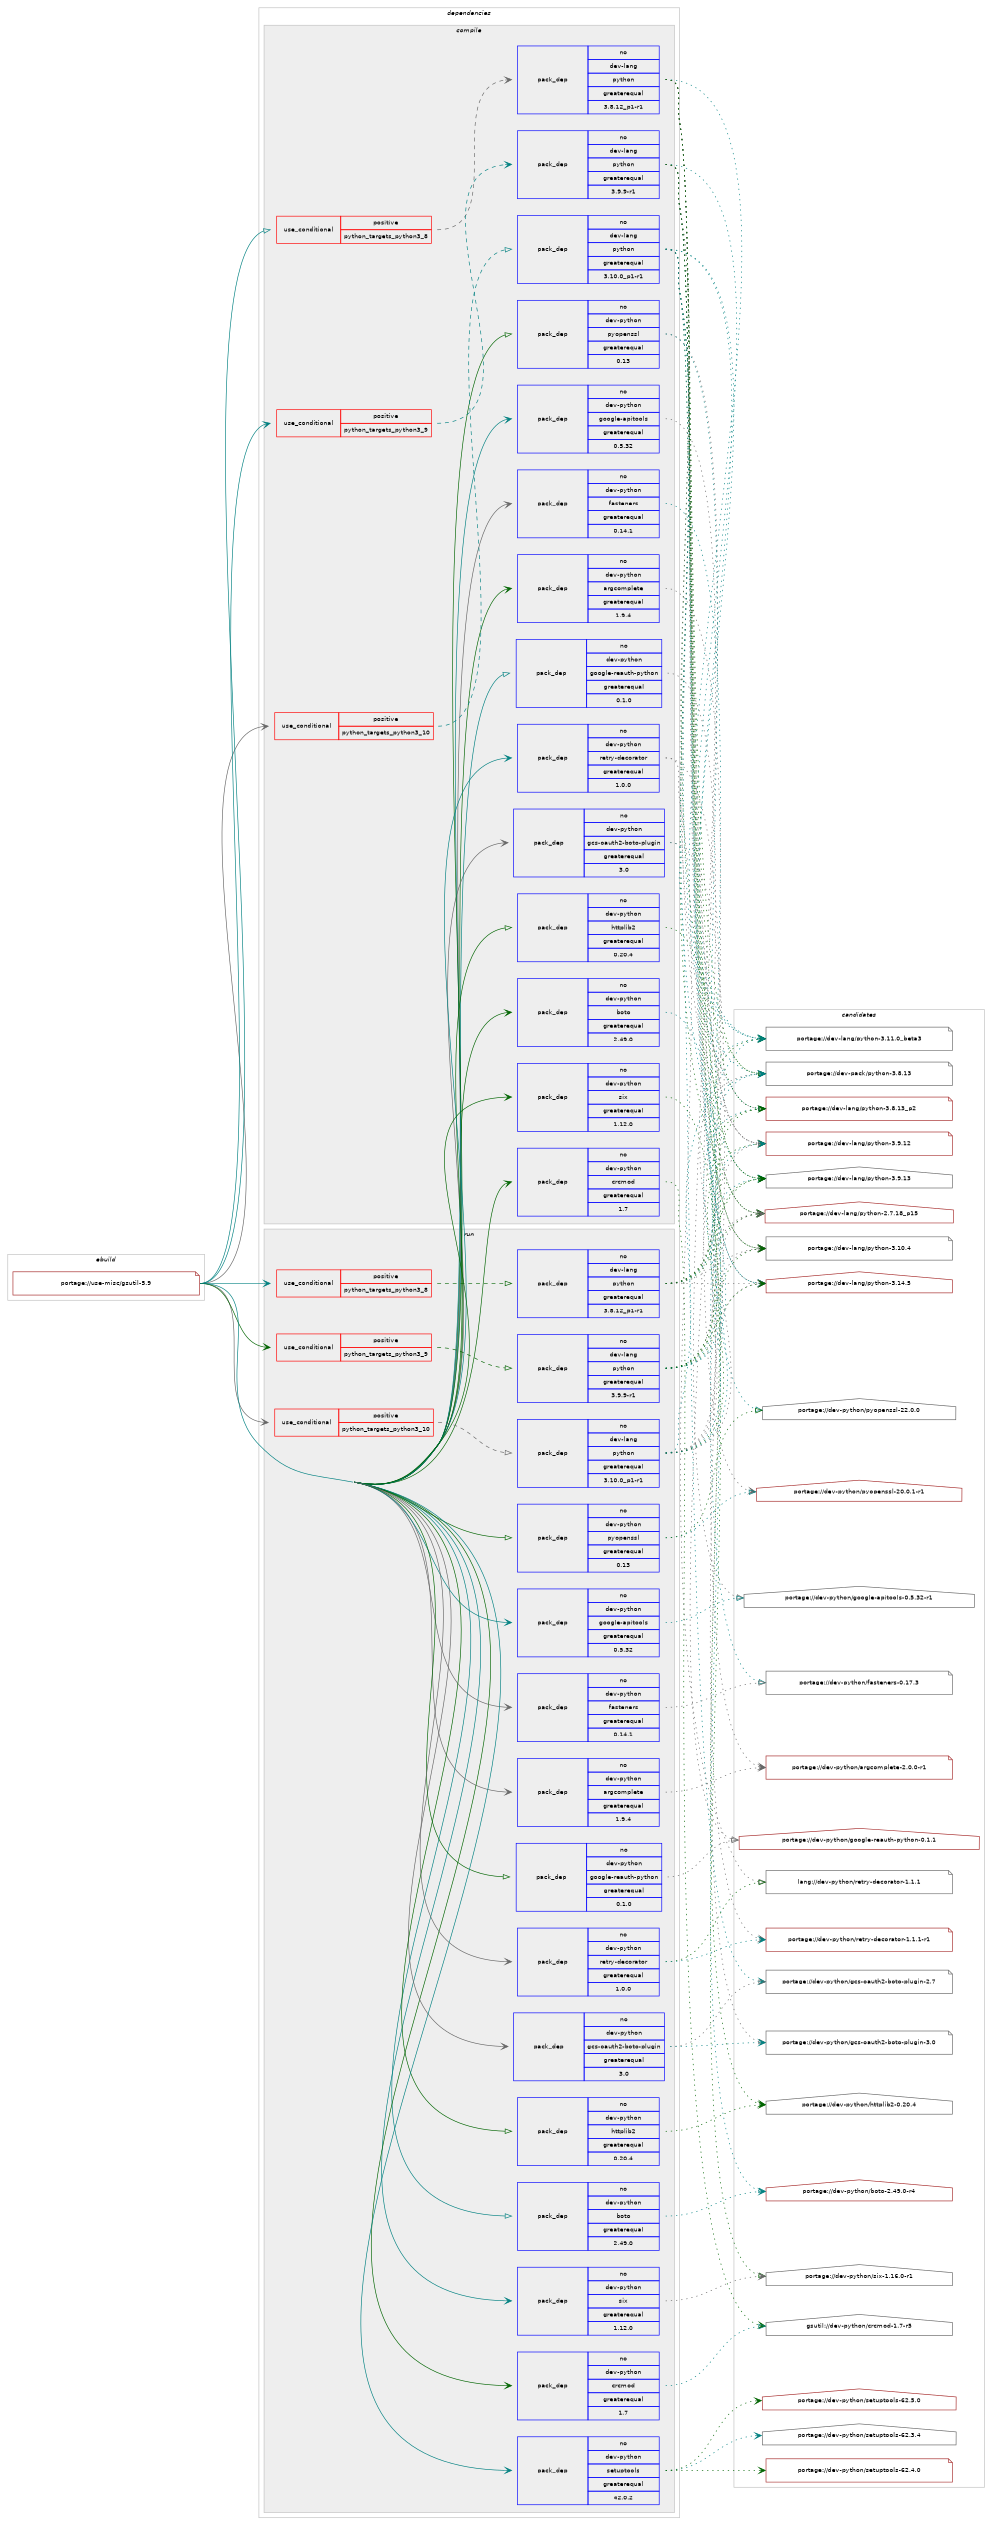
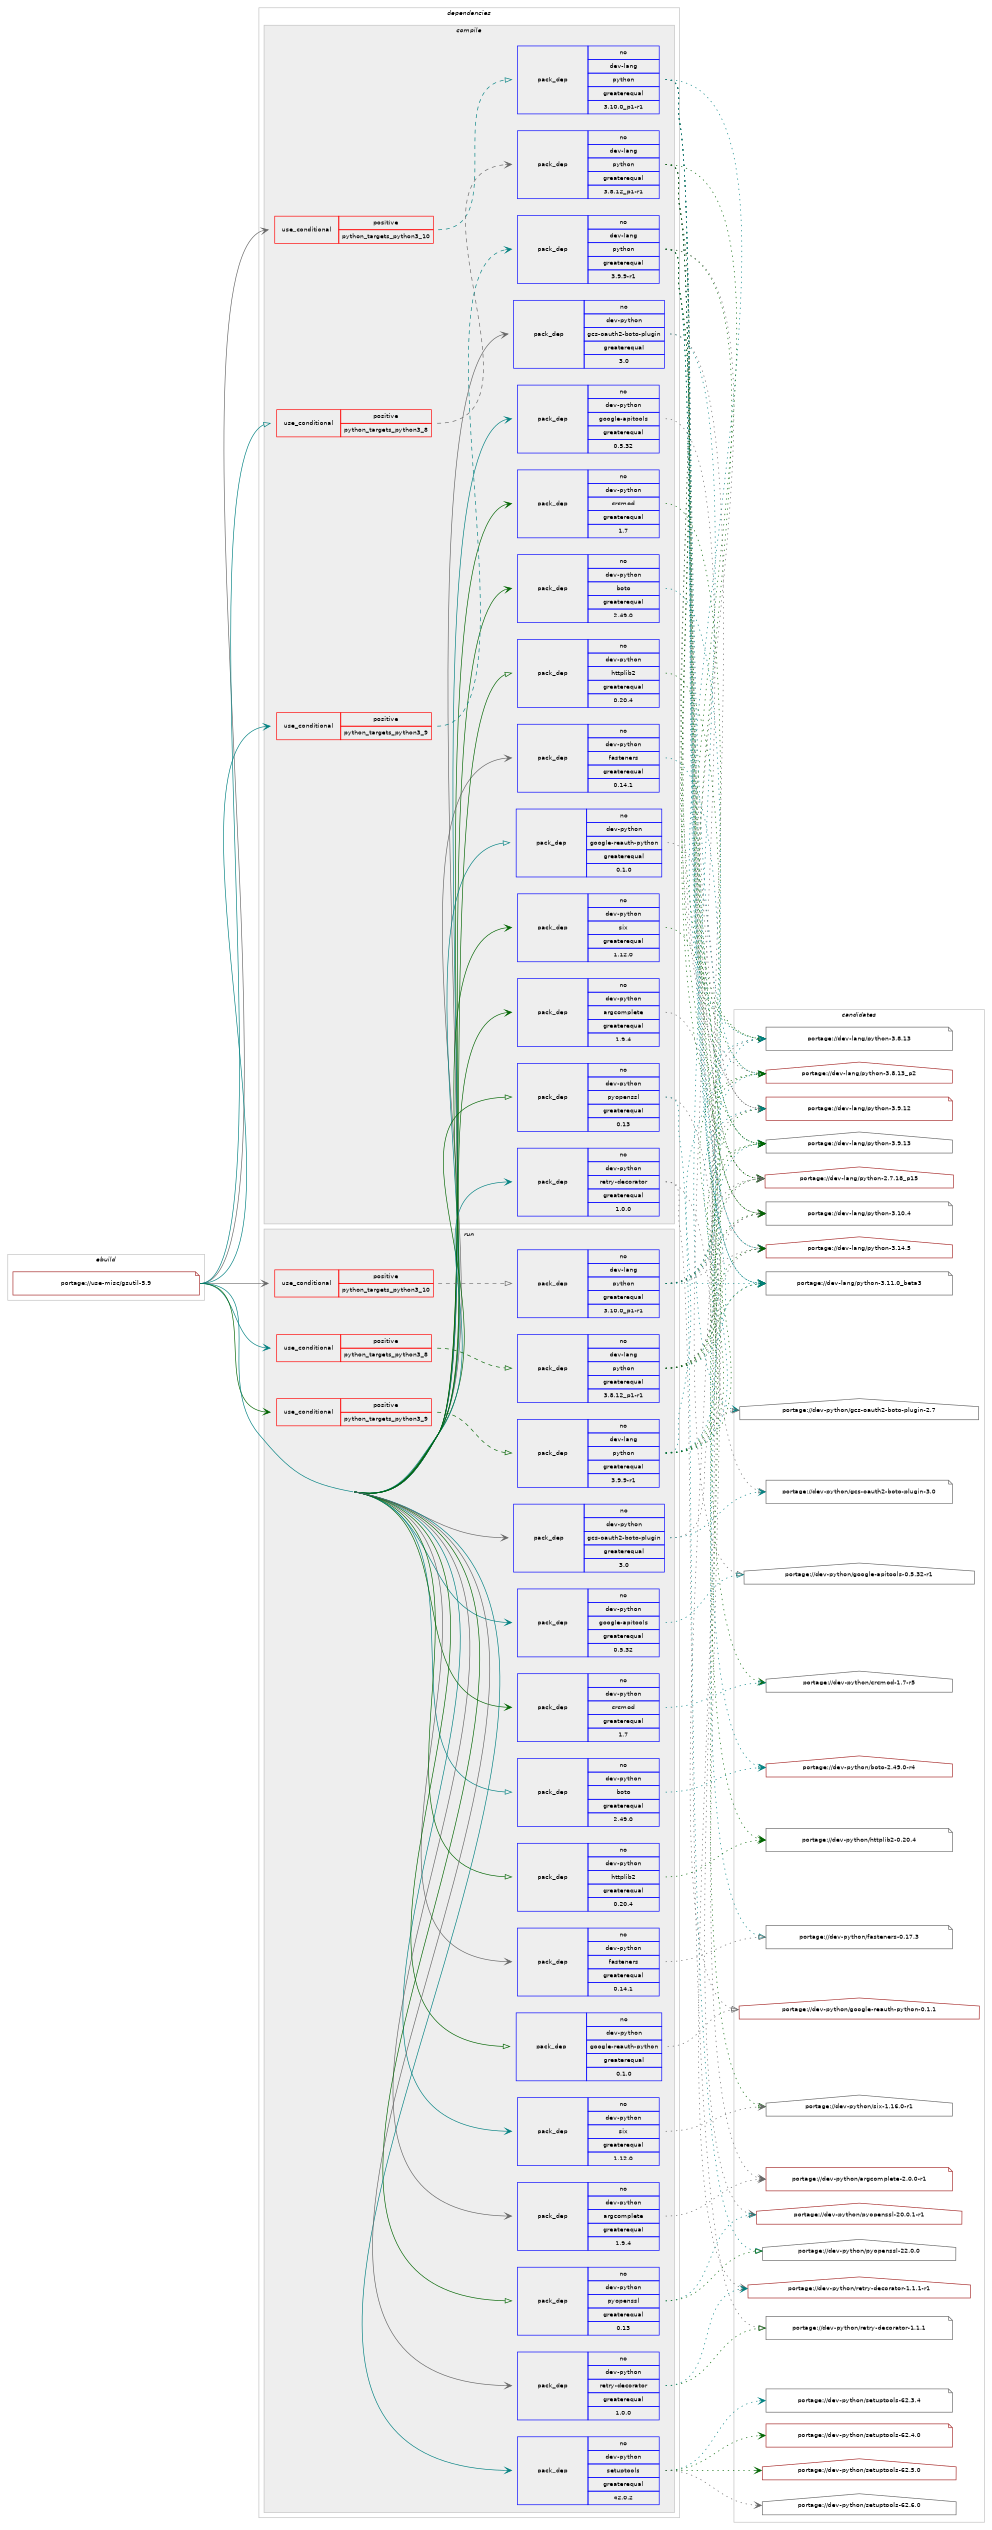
(859, 1074) -> (859, 1039)
(859, 1109) -> (859, 1074)
(859, 1882) -> (859, 2328)
(859, 1940) -> (859, 2289)
(859, 1982) -> (859, 1410)
(859, 2105) -> (859, 1840)
(859, 2326) -> (859, 1683)
(859, 2435) -> (859, 2401)
none -> (859, 2505)
